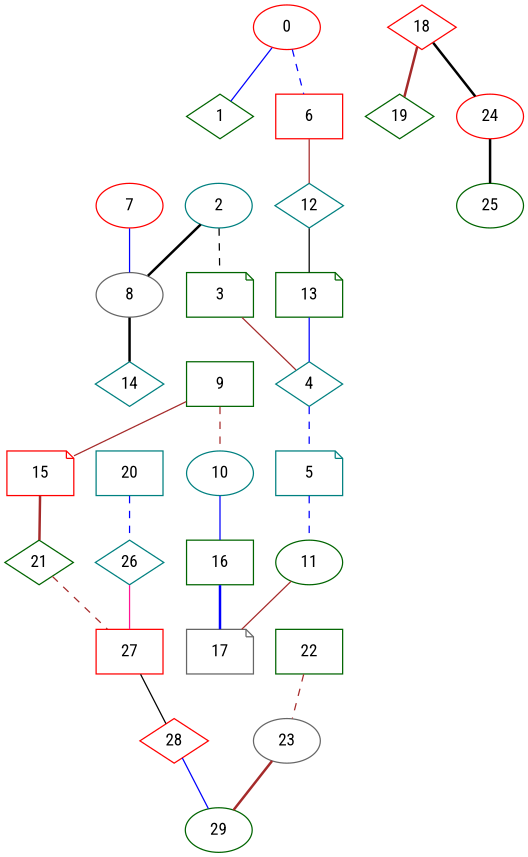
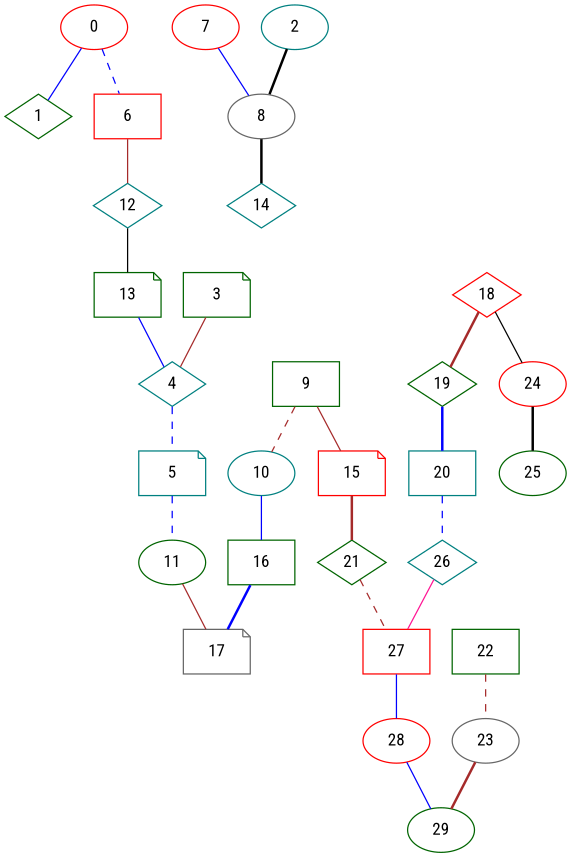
(454, 70) -> (509, 337)
(219, 250) -> none
none -> (442, 429)
(153, 699) -> (396, 696)
(174, 741) -> (396, 741)
